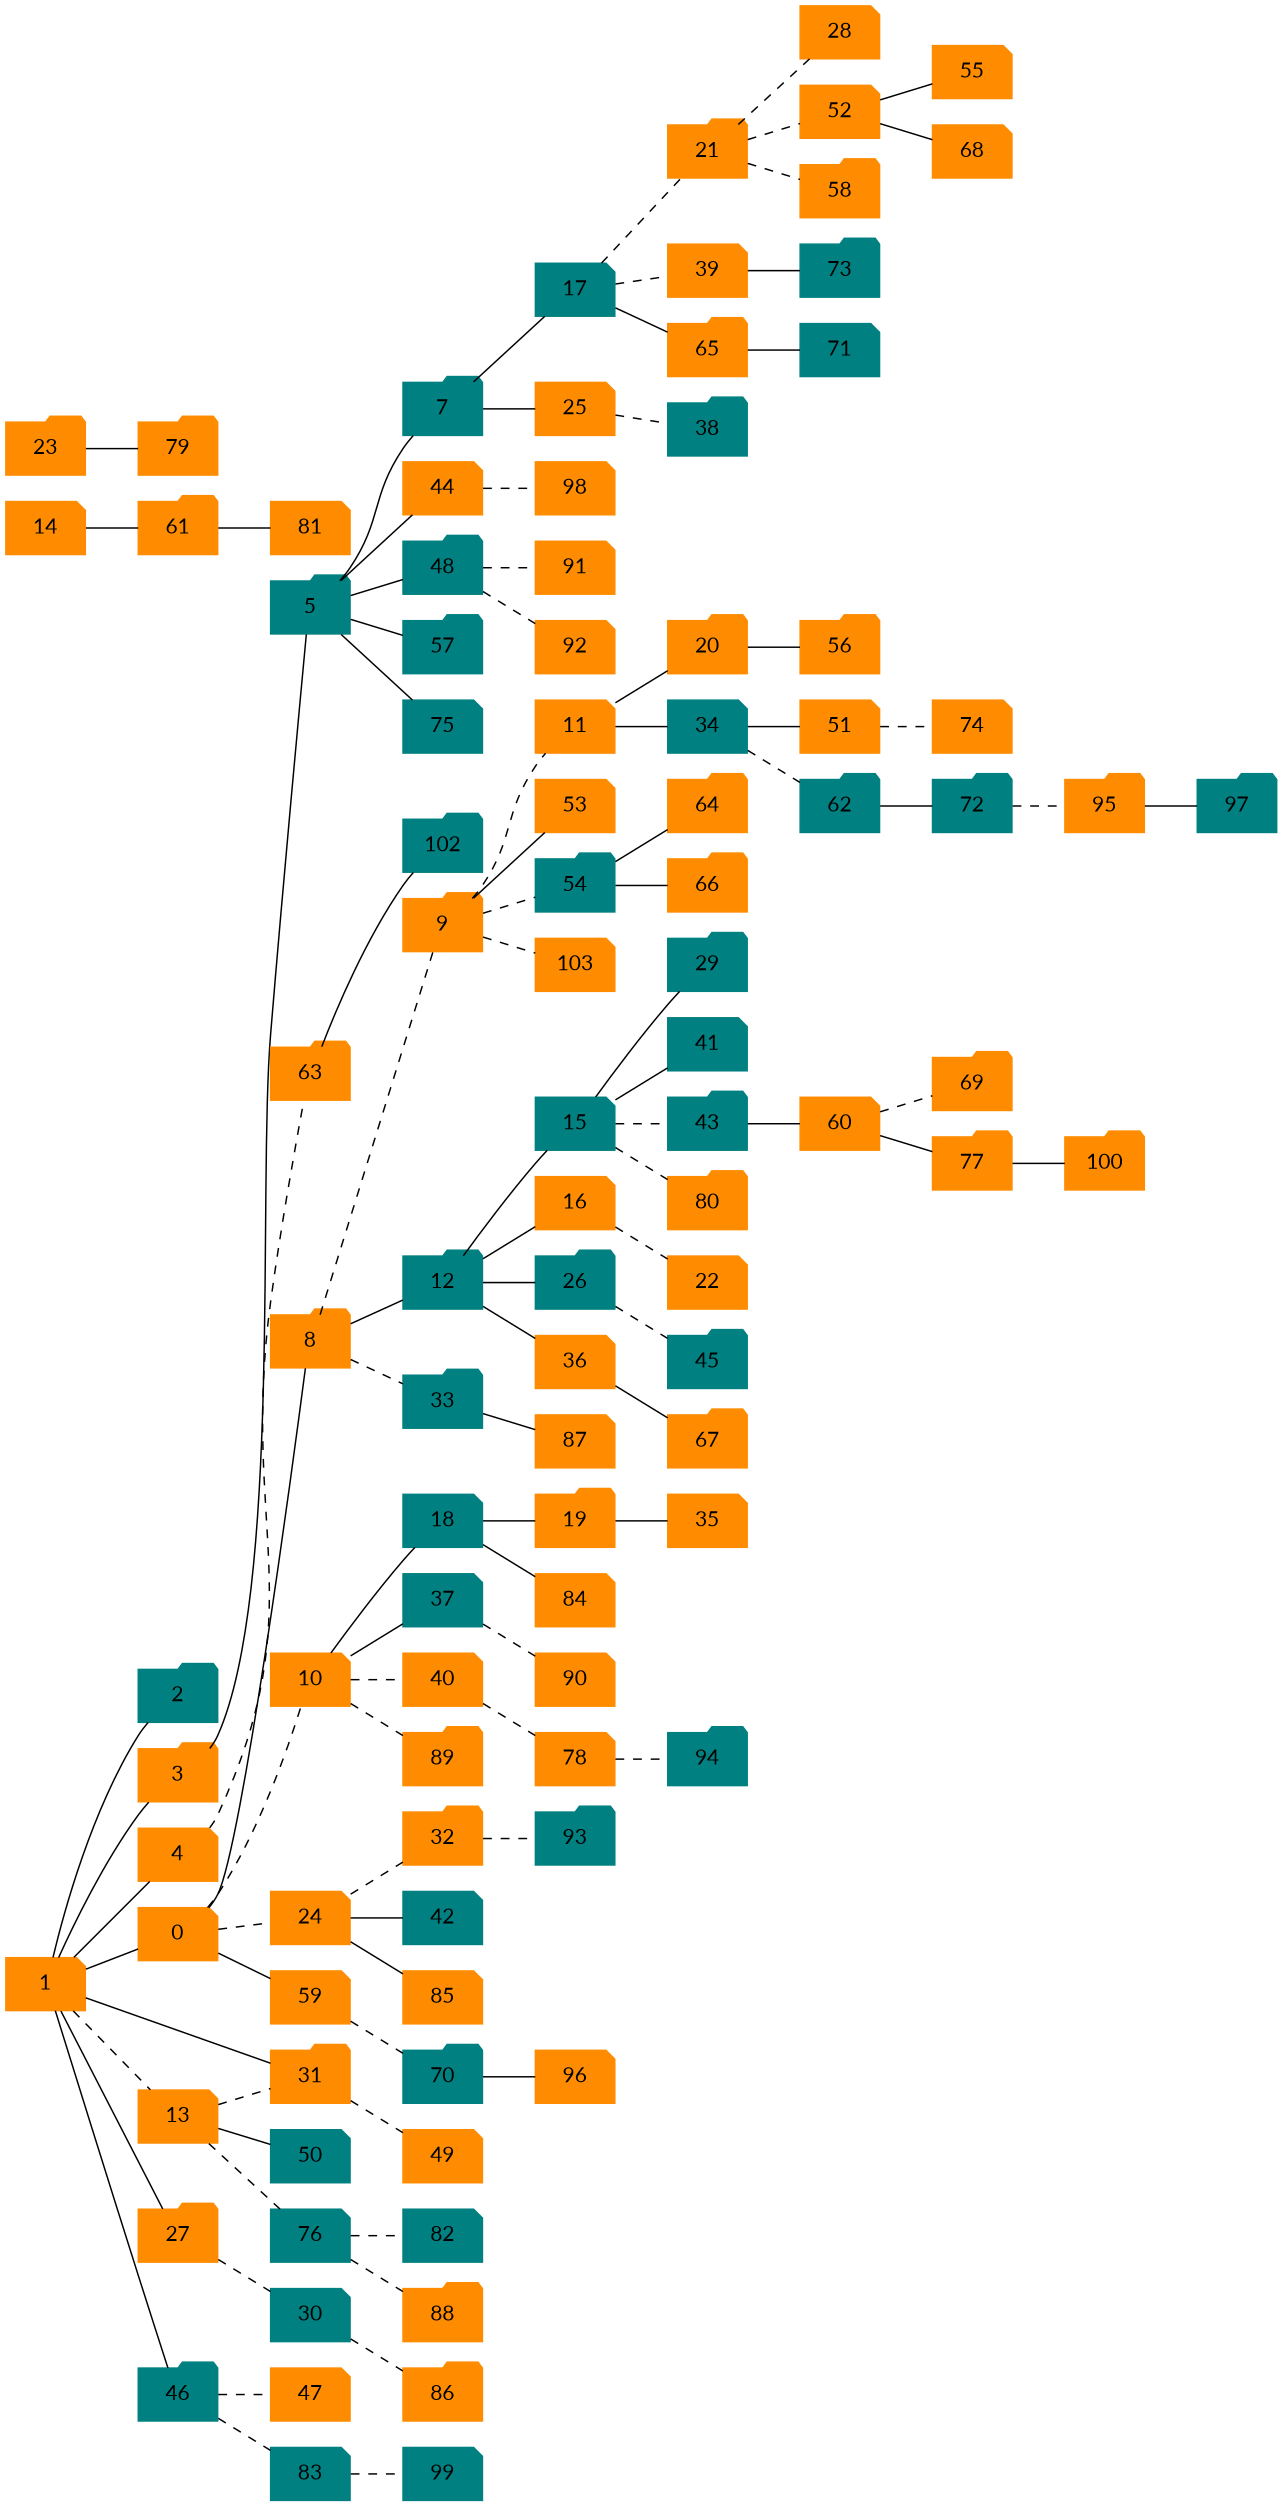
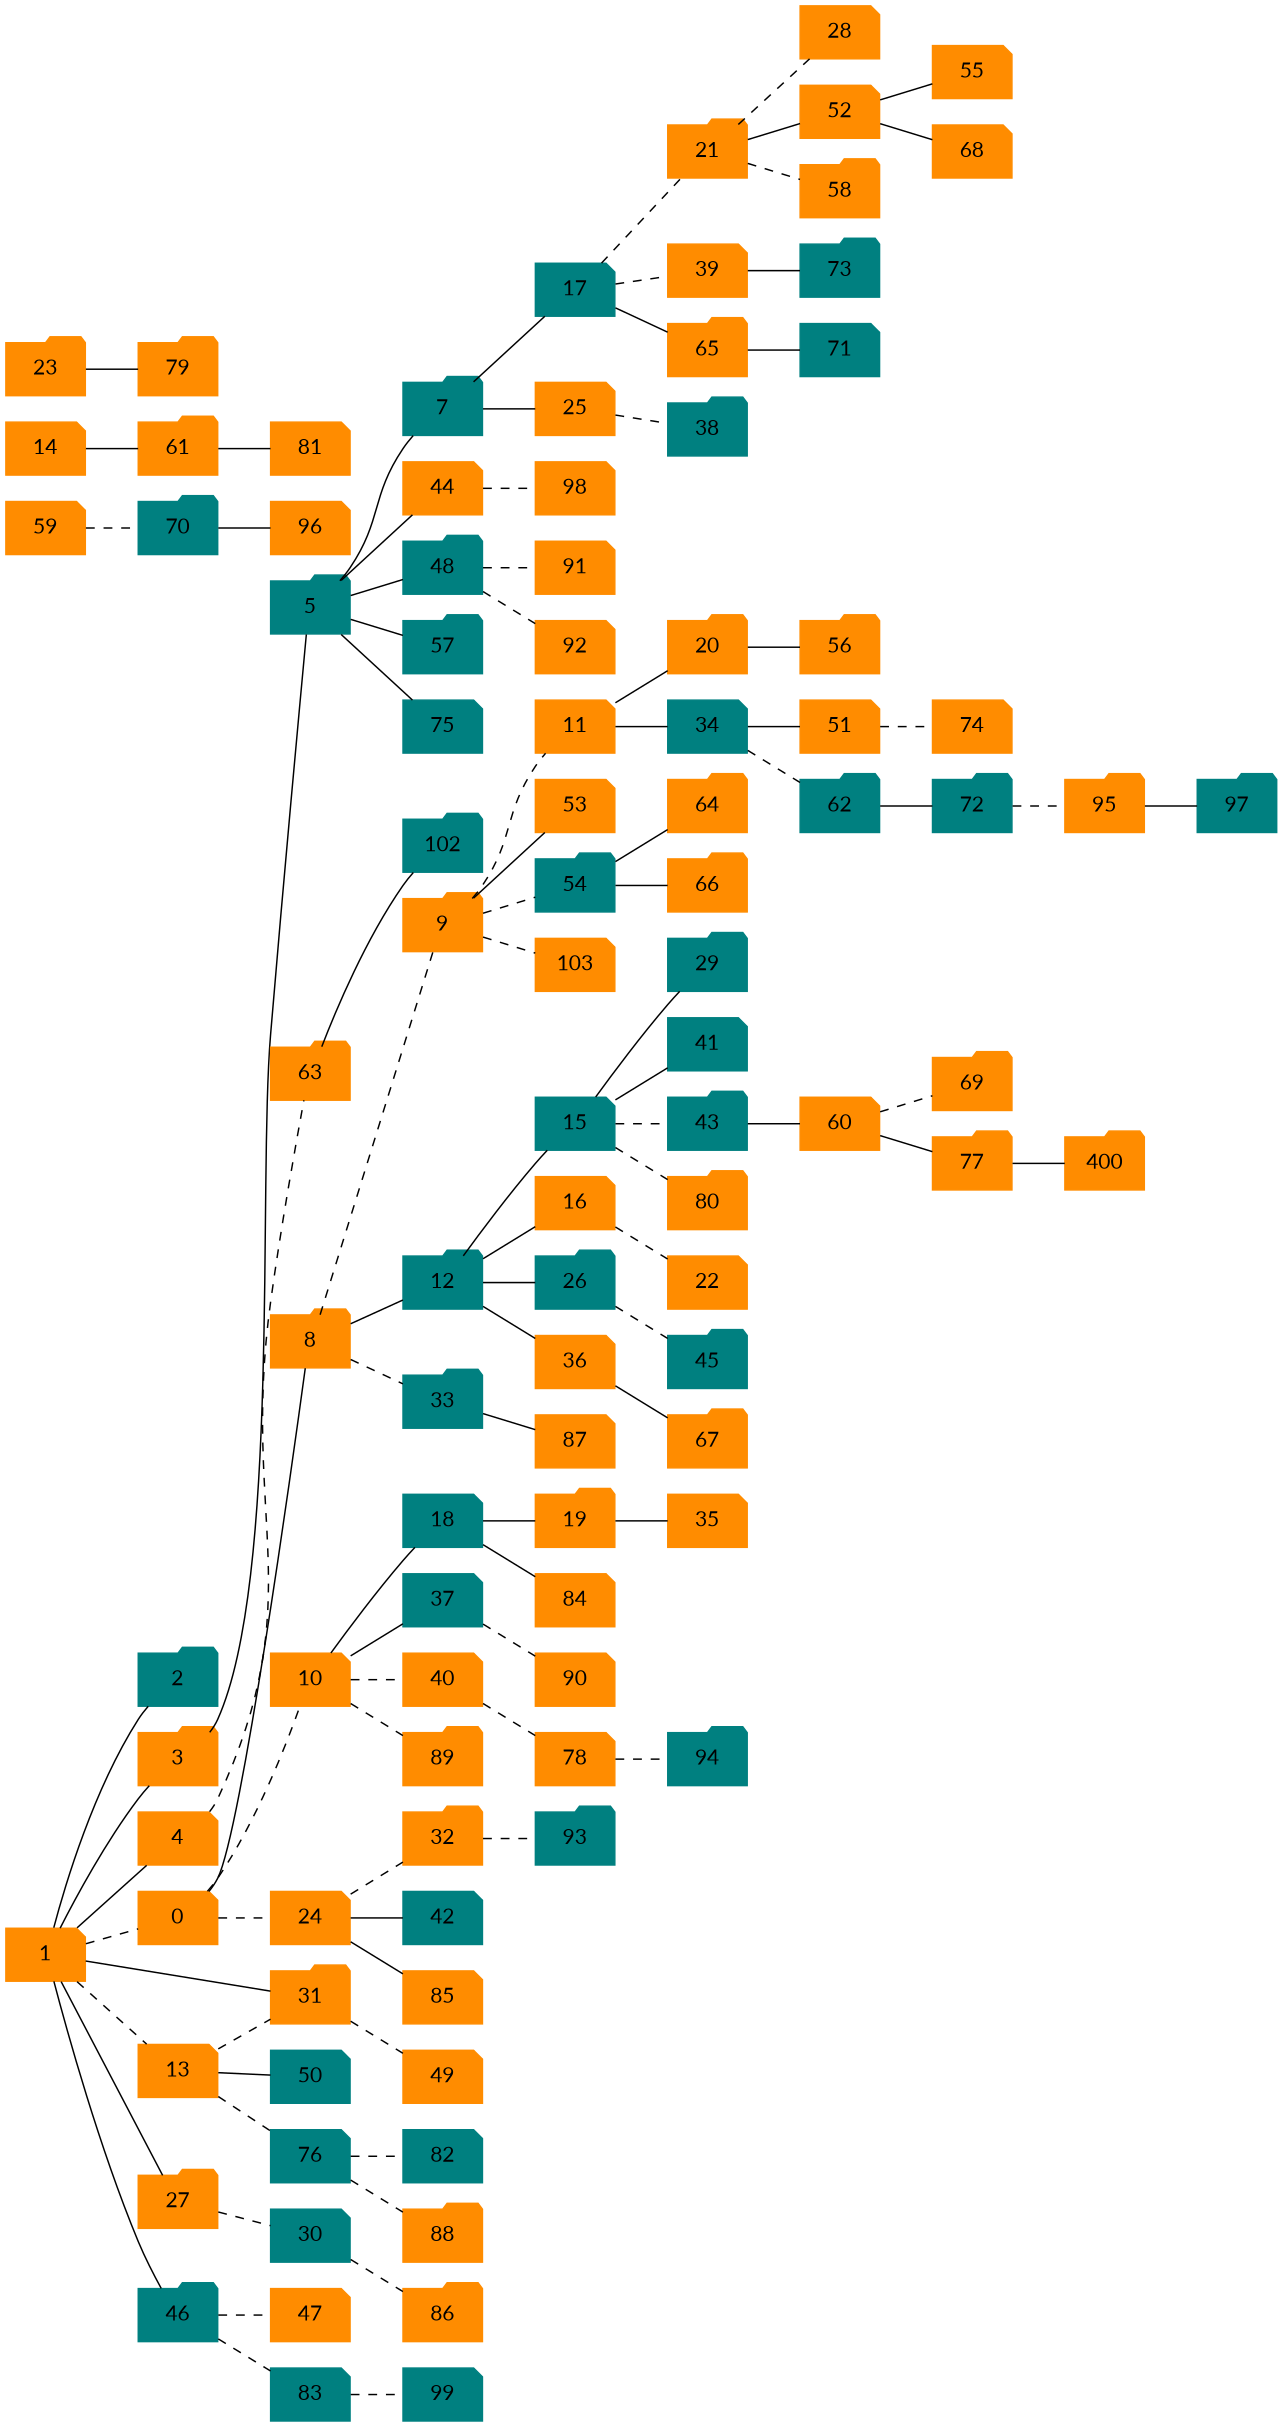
(774, 132) -> (774, 132)
(1105, 1163) -> (1105, 1163)
(112, 1959) -> (112, 1936)
(244, 1966) -> none
